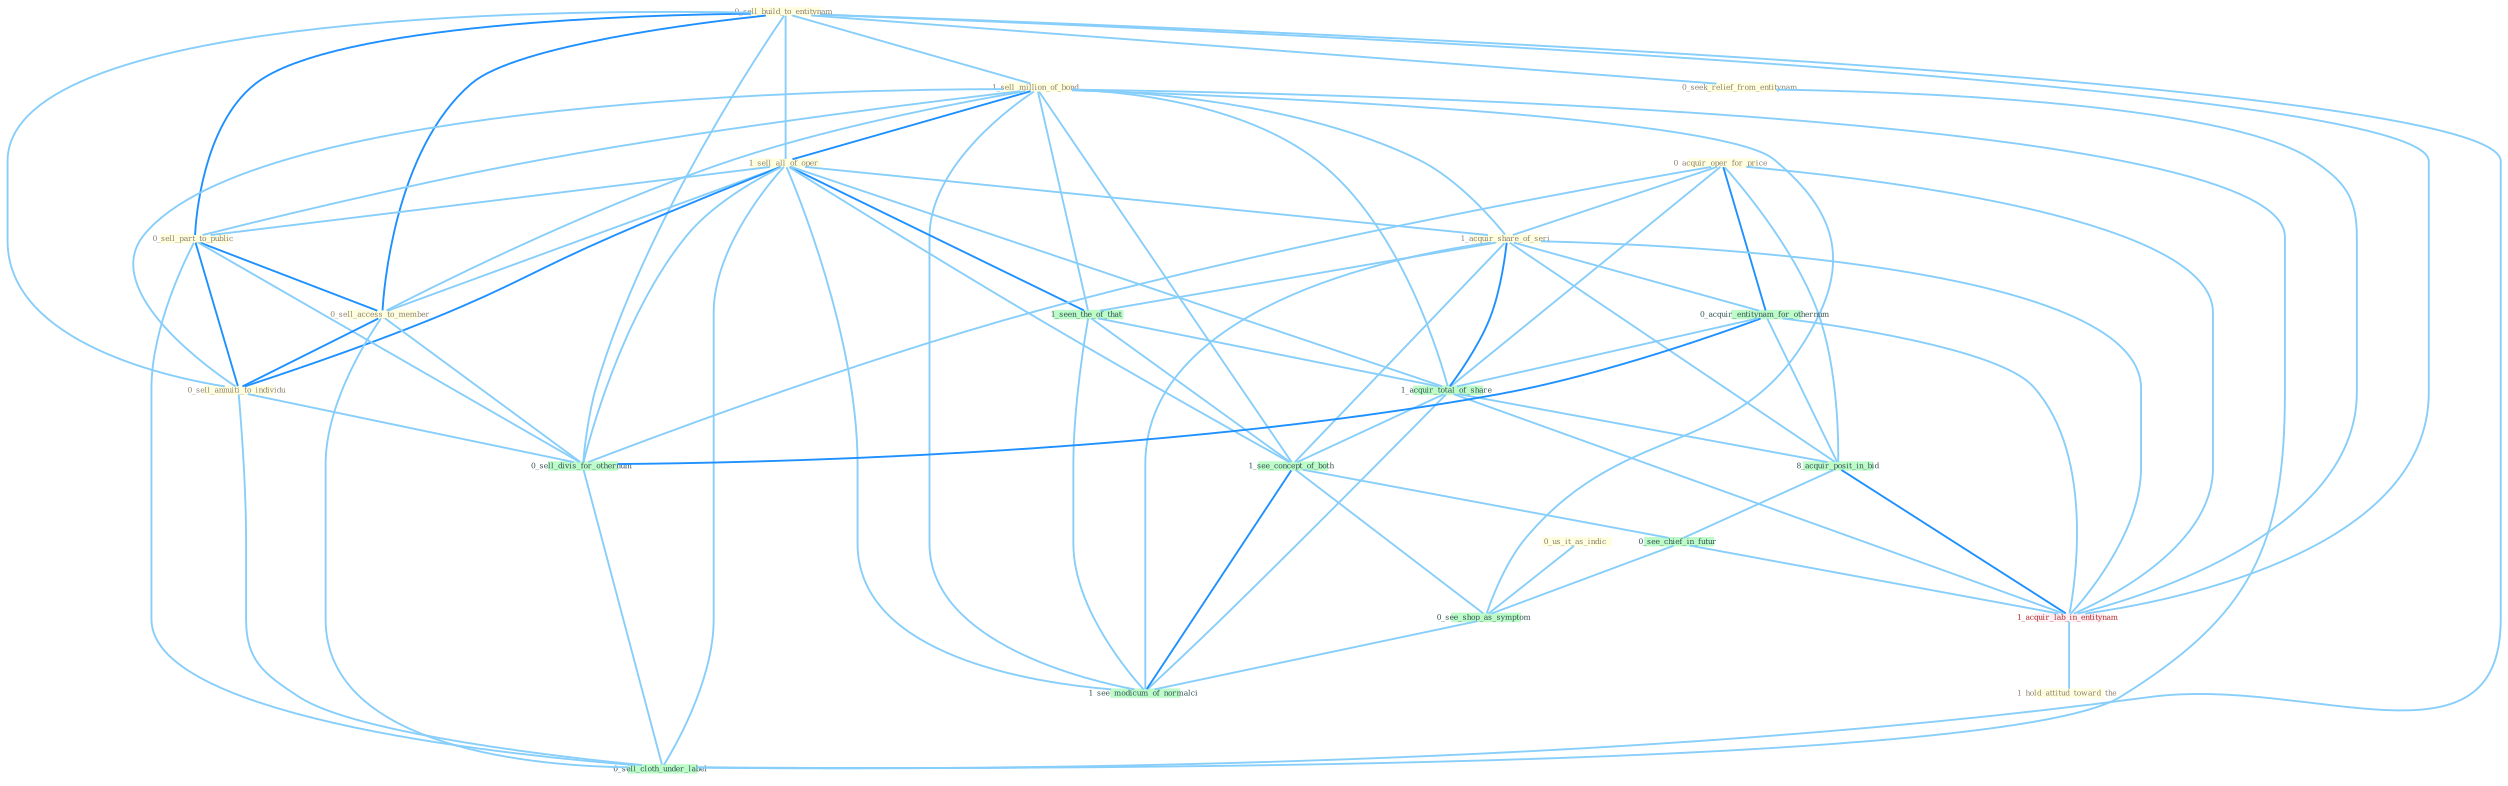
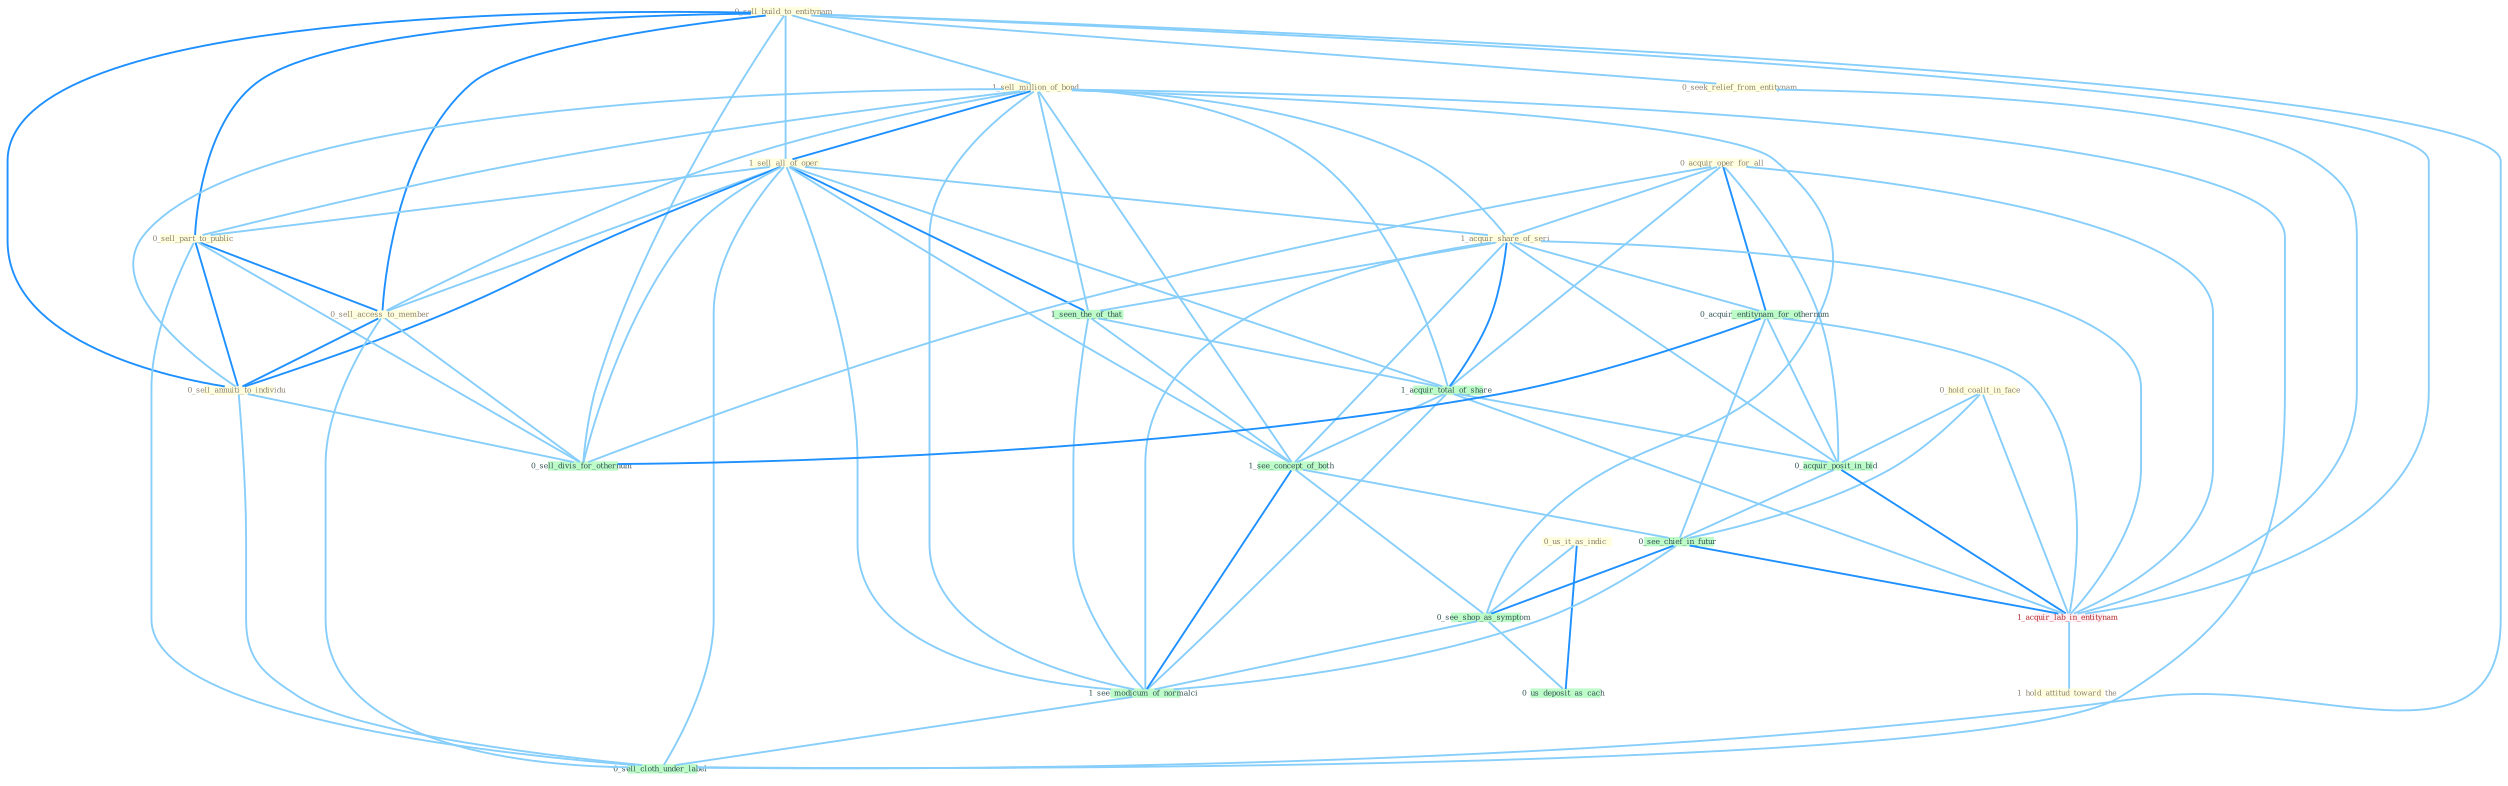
(178, 53) -> (178, 53)
(1723, 163) -> (1723, 163)
(1607, 352) -> (1712, 456)
none -> (1982, 390)
(1838, 466) -> (1838, 466)
(1582, 580) -> (1587, 578)
(1874, 580) -> (1874, 580)
(623, 617) -> (904, 731)
none -> (1435, 650)
none -> (1566, 693)
